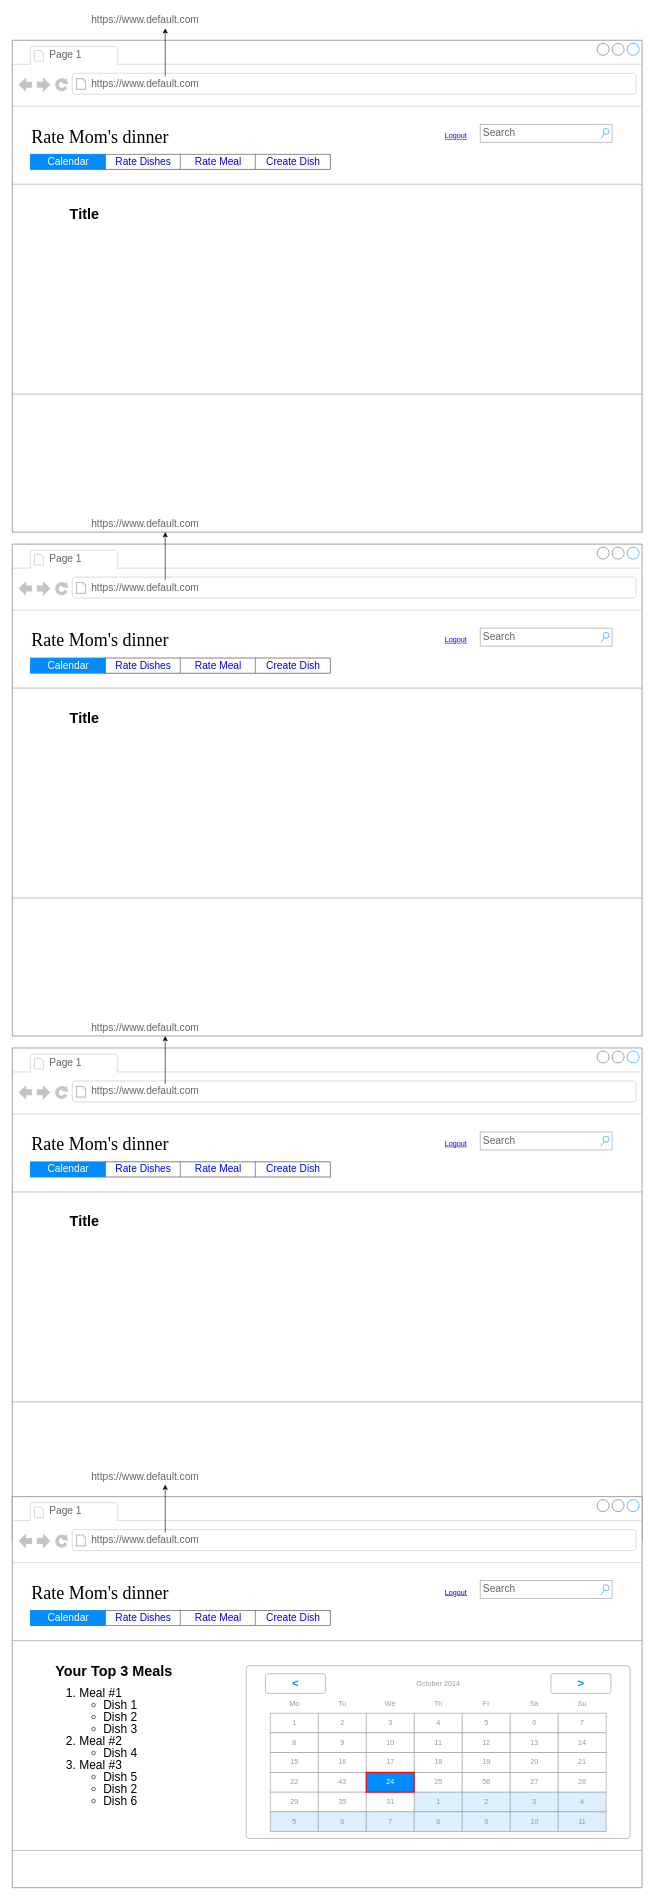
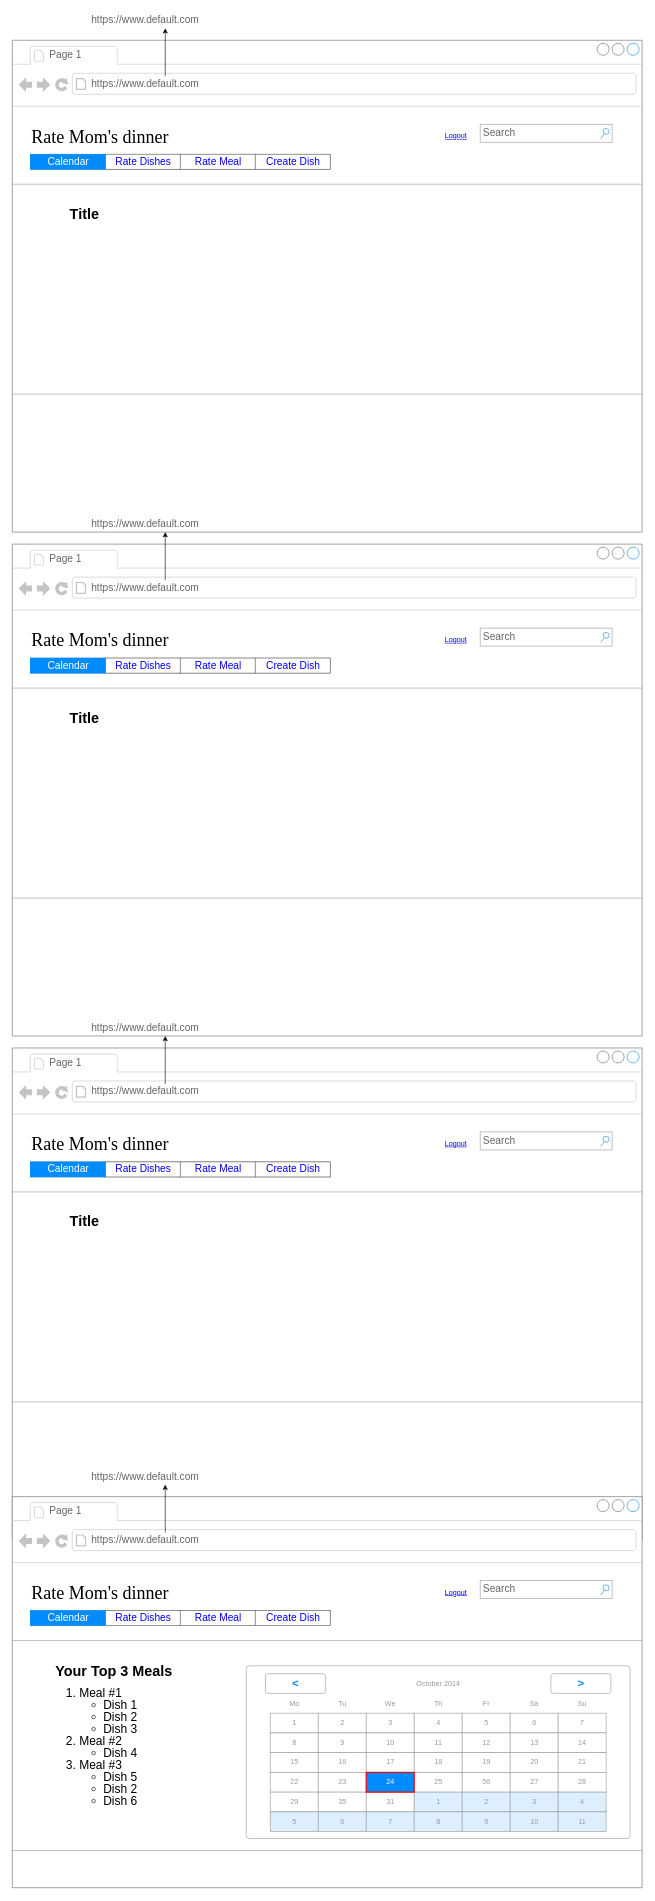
(343, 1782) -> (343, 1782)
